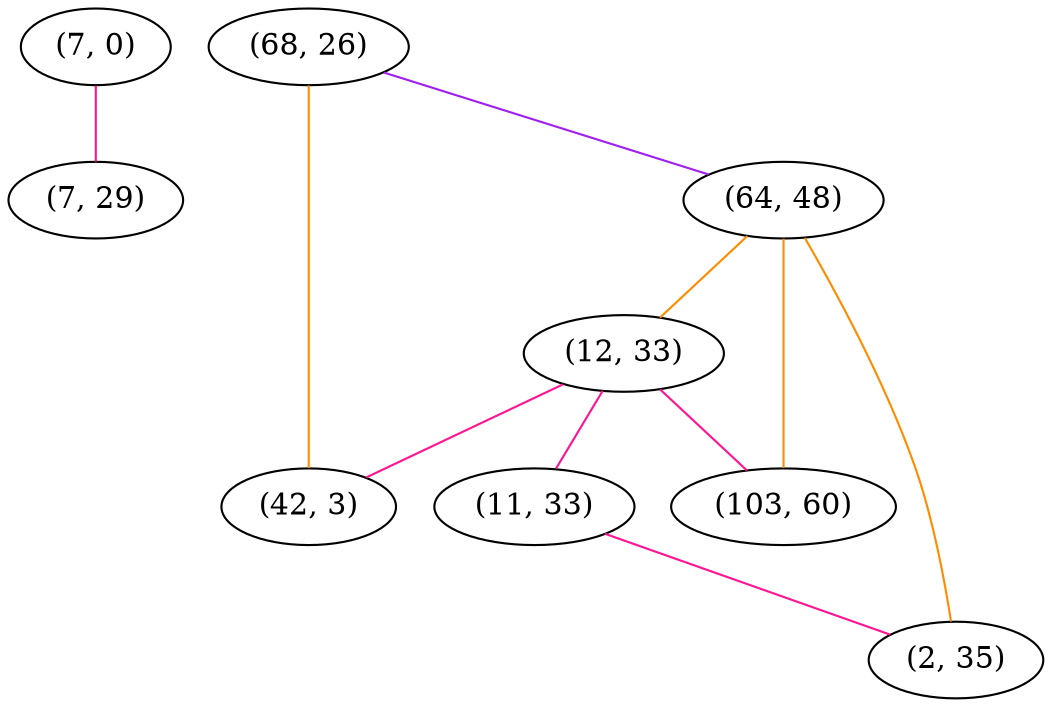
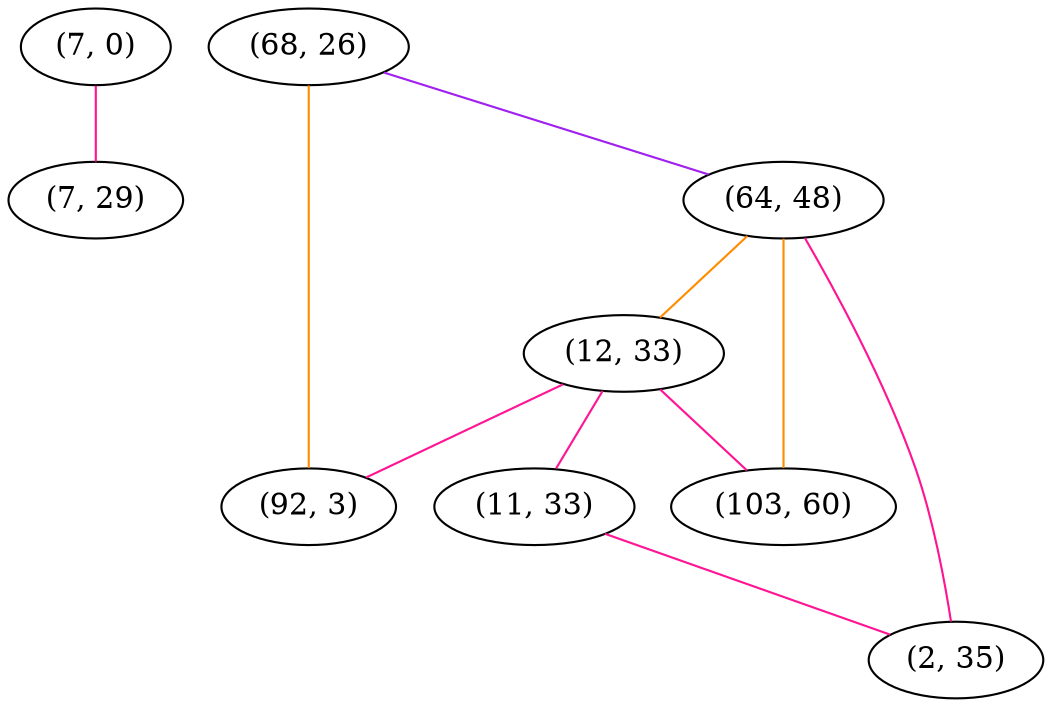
(898, 422) -> (898, 422)
(309, 507) -> (309, 507)
